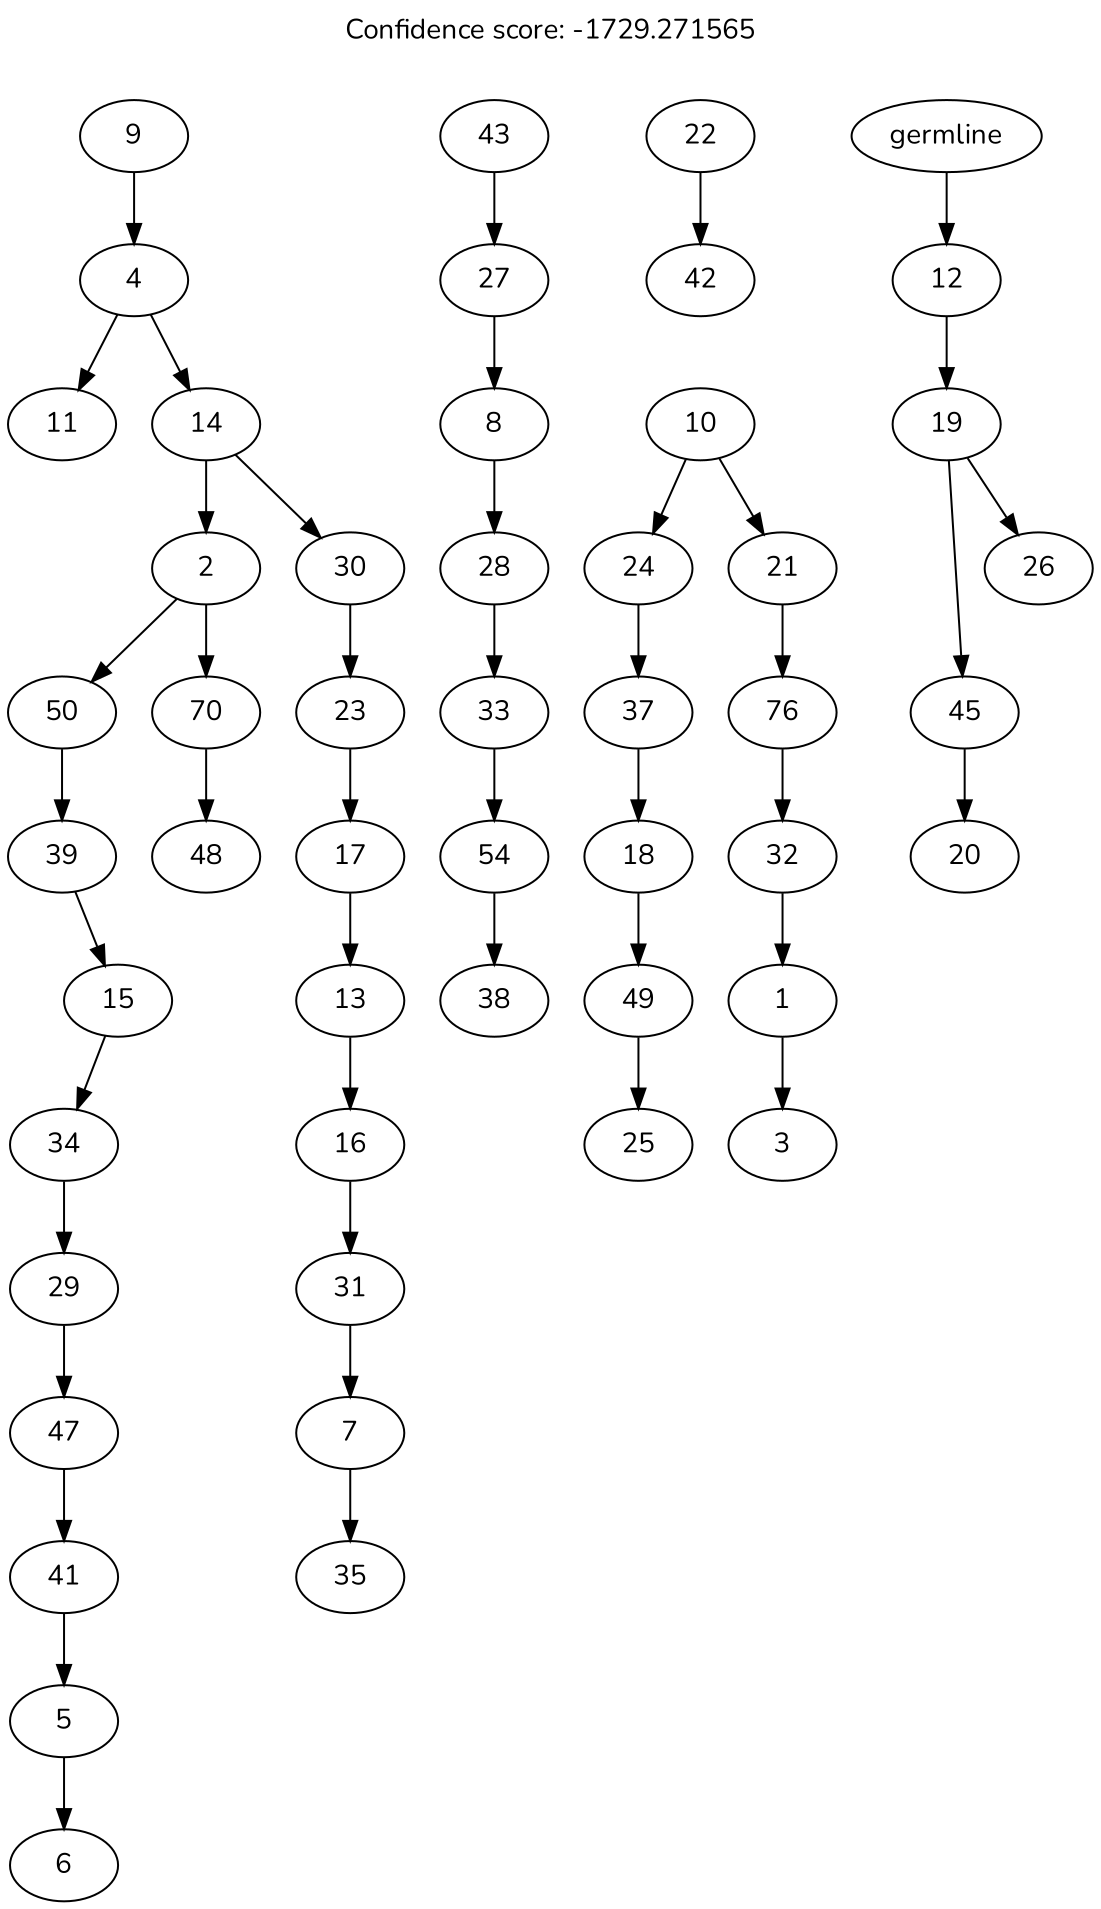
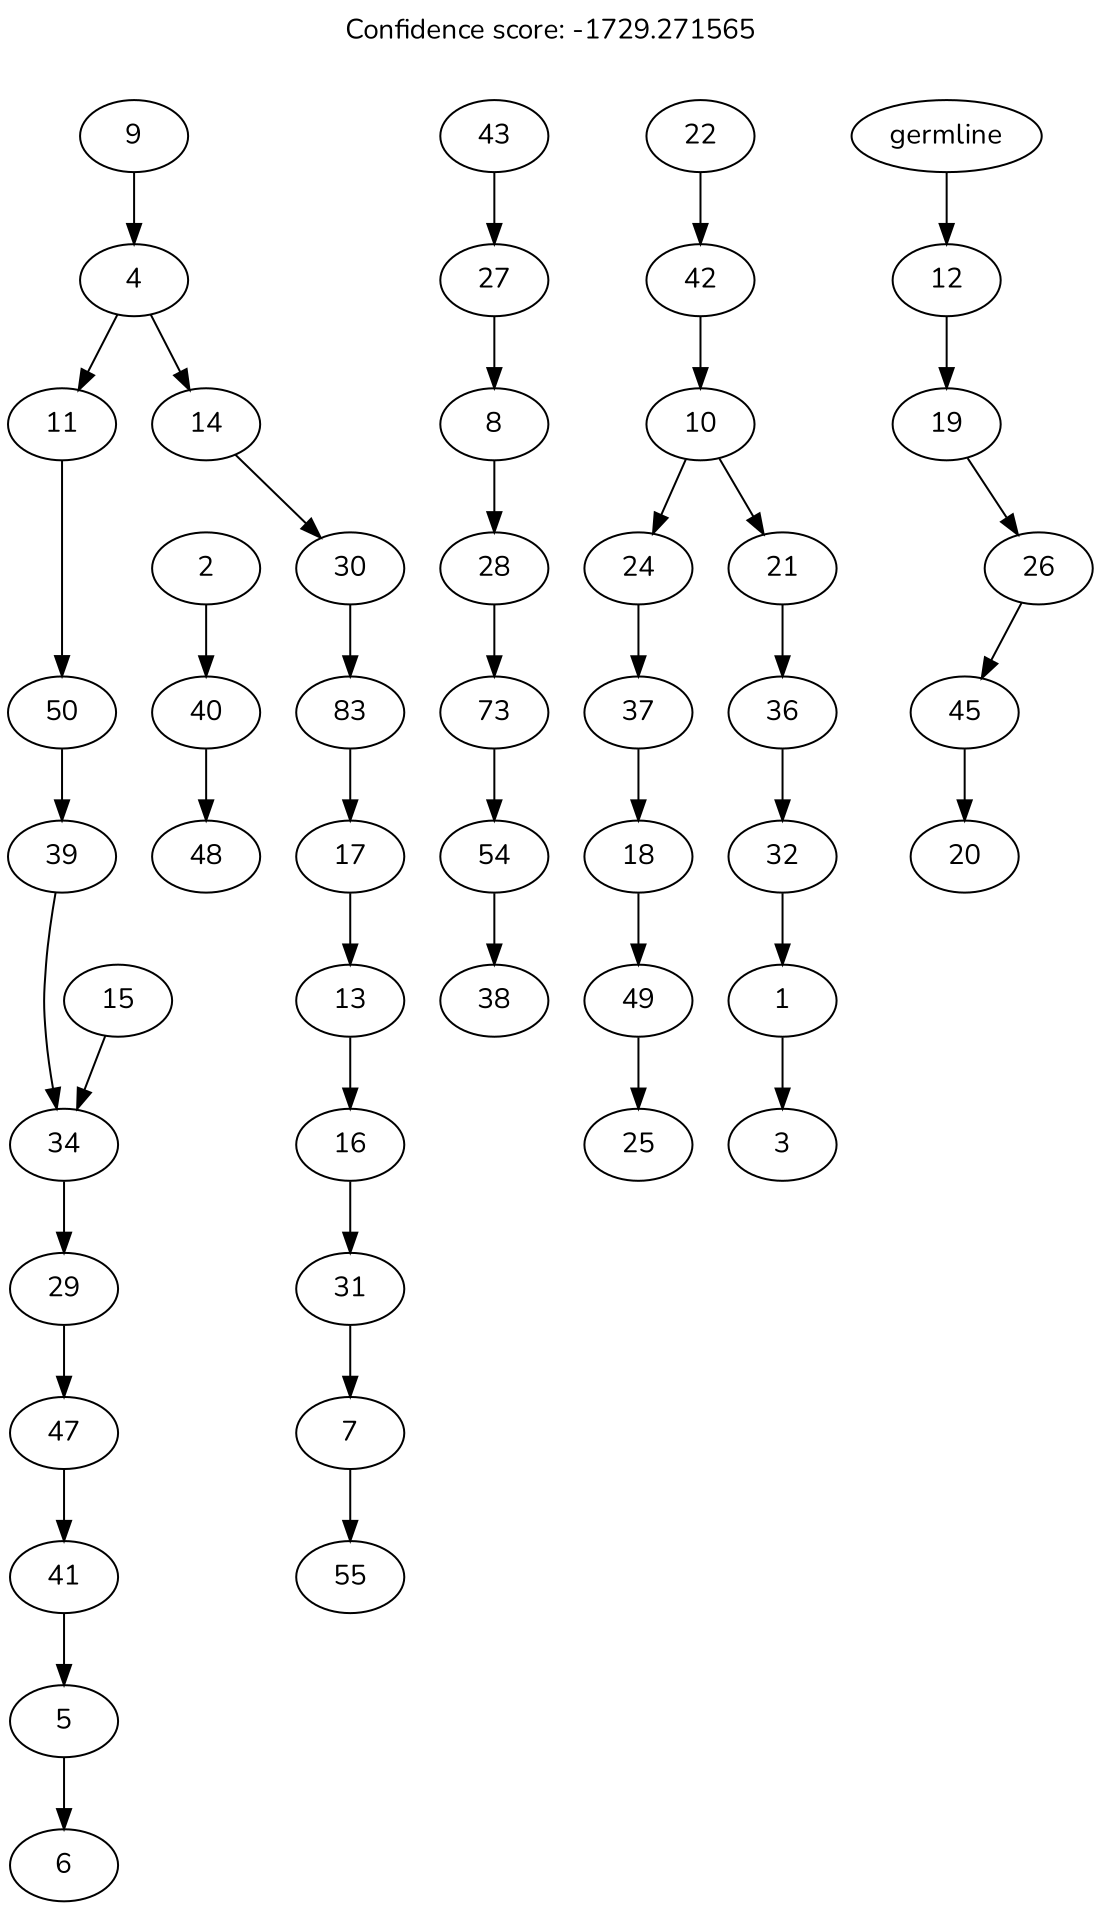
none -> (700, 342)
(206, 487) -> none
(955, 558) -> (1006, 631)
(141, 633) -> (62, 558)
(206, 712) -> (206, 712)
(350, 712) -> (350, 712)
(494, 712) -> (494, 712)
(783, 712) -> (783, 712)
(86, 919) -> (44, 991)
(350, 1577) -> (350, 1577)
